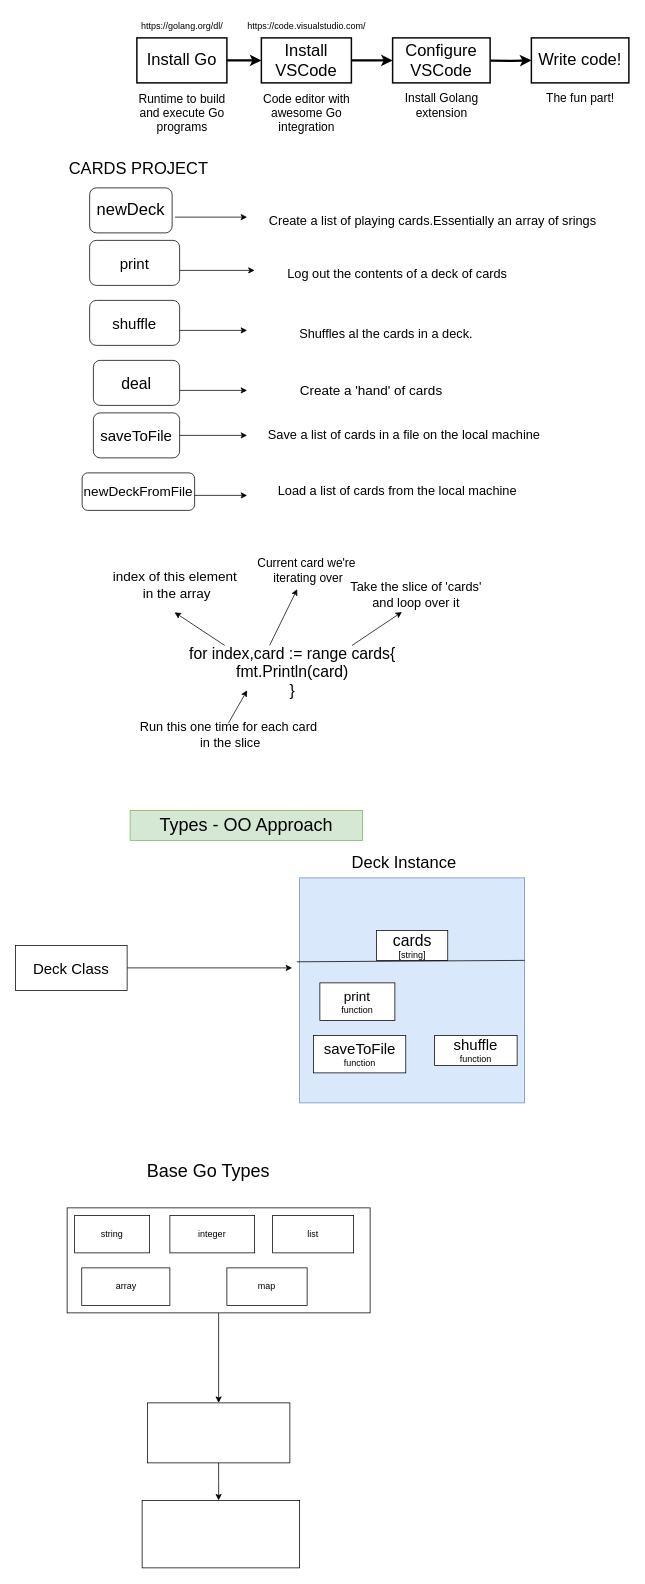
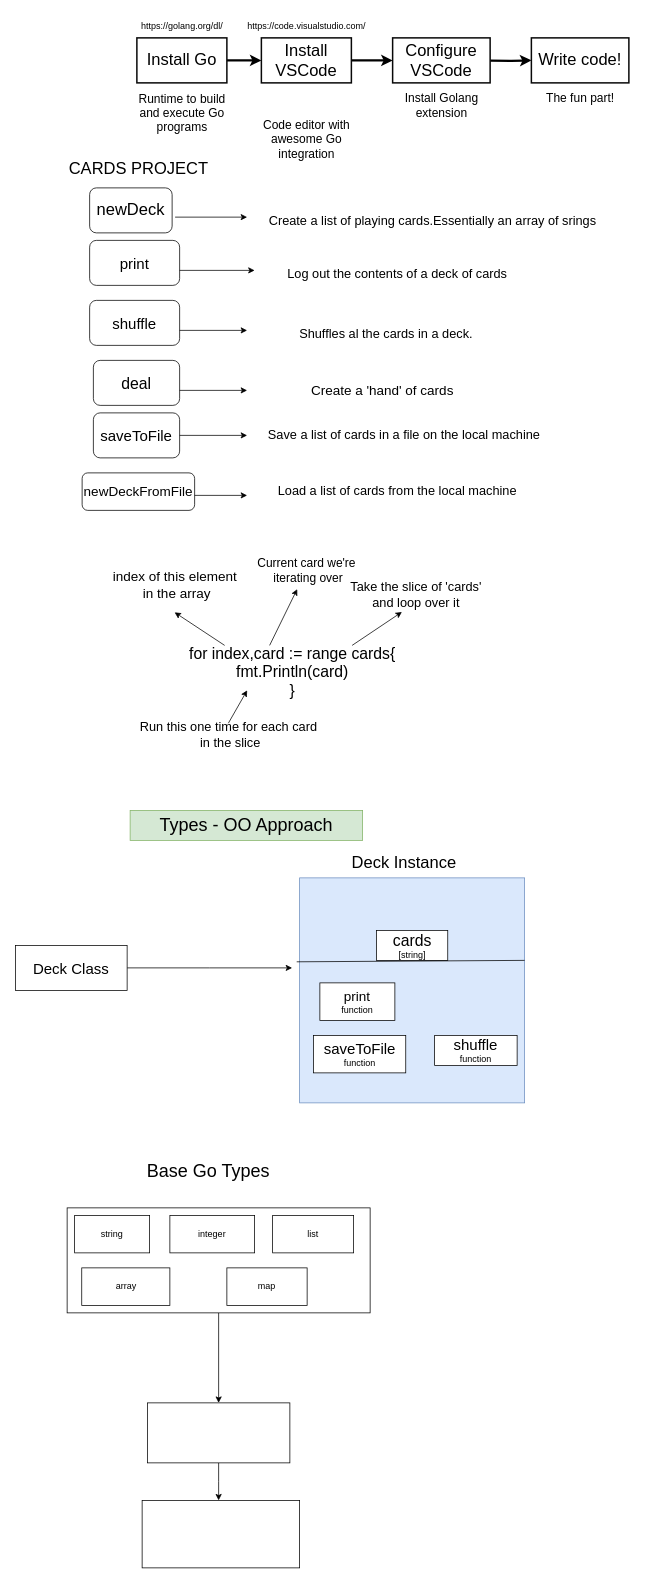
(307, 113) -> (307, 139)
(371, 390) -> (382, 390)
